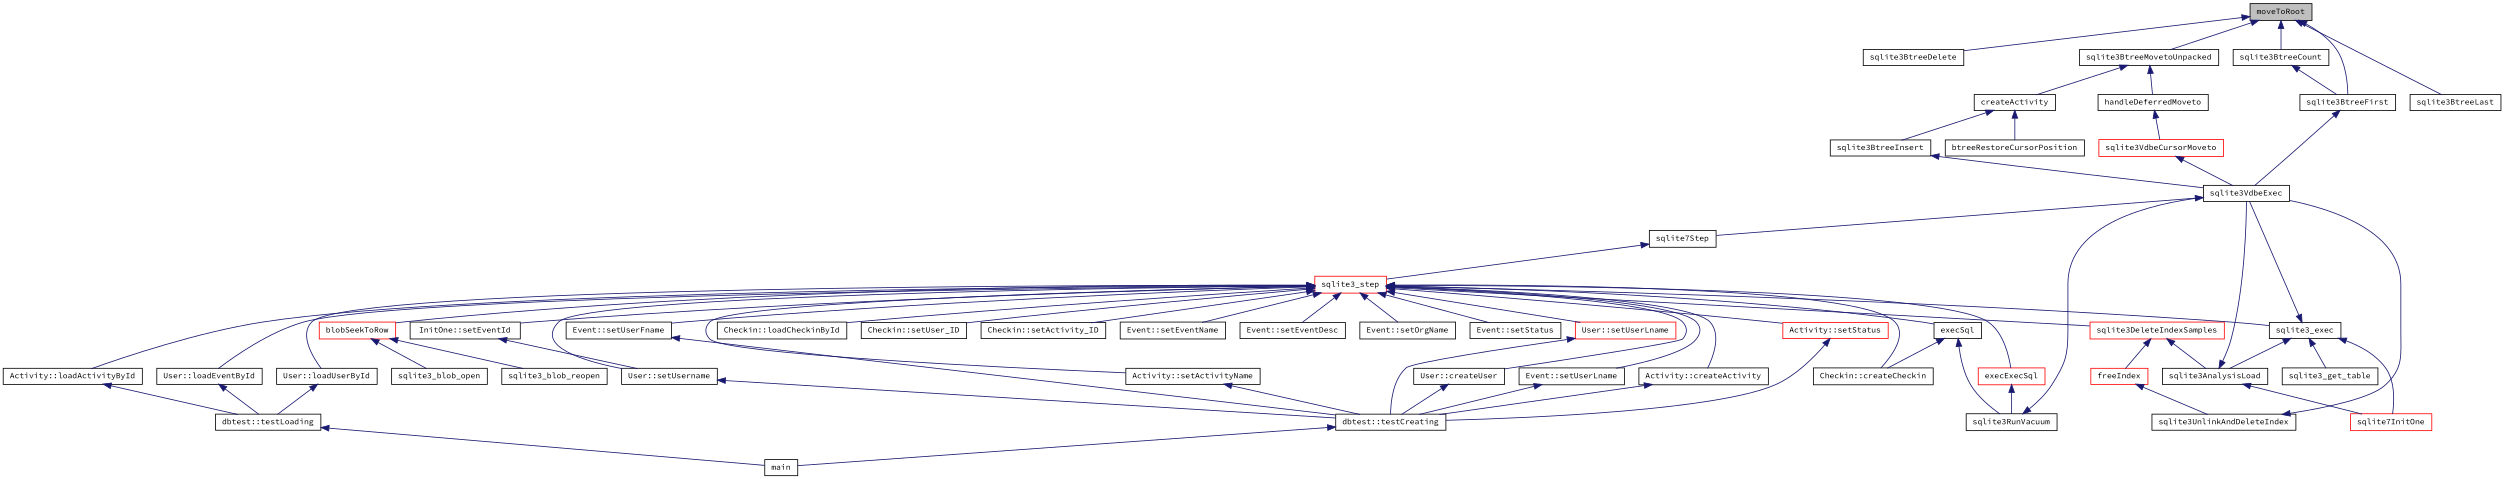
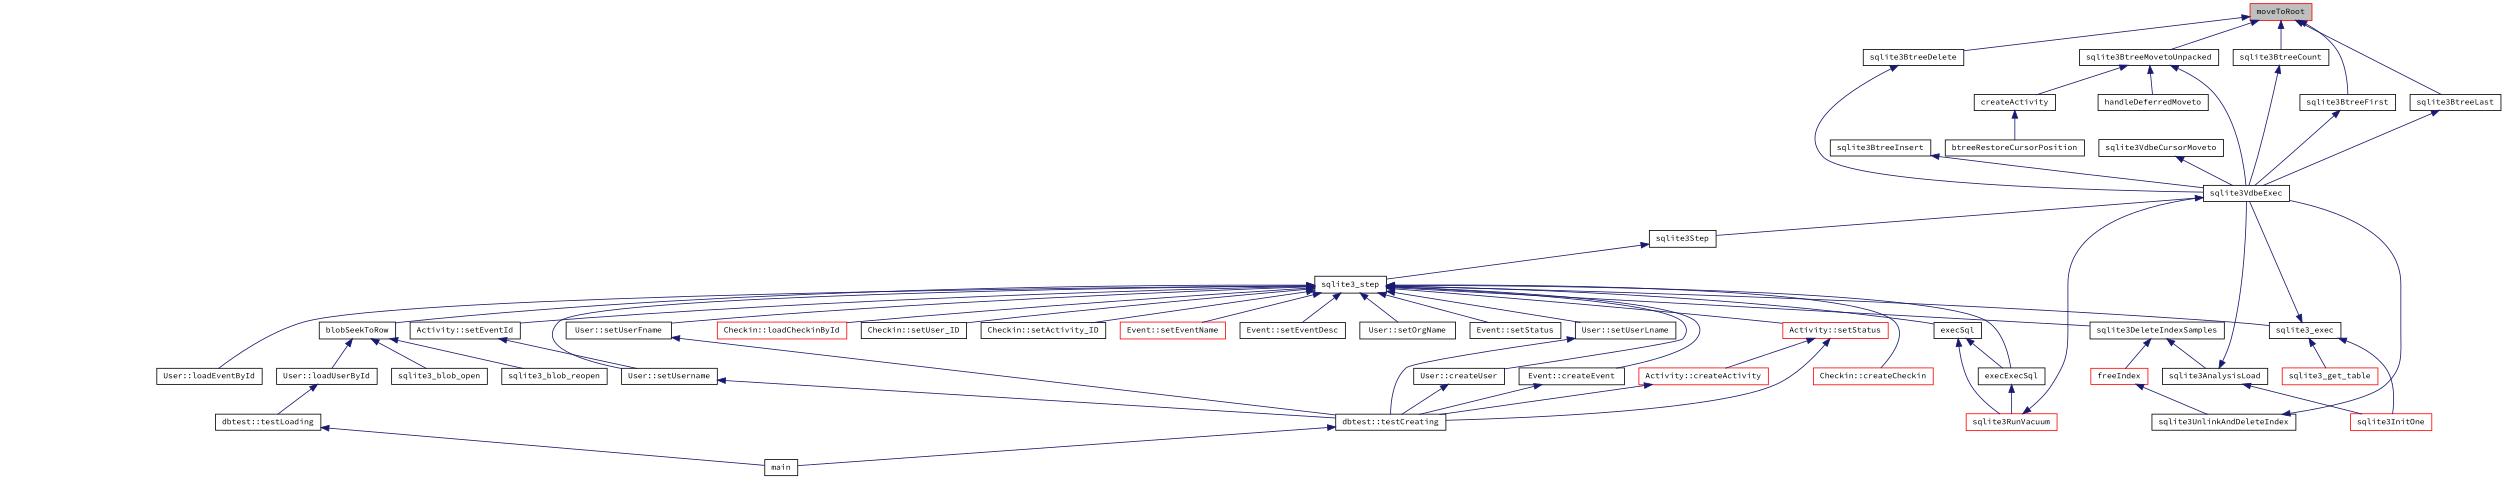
(2281, 12) -> (2281, 12)
(2318, 82) -> (2265, 130)
none -> (2229, 116)
(1944, 127) -> none
(2158, 129) -> none
(2161, 148) -> (2161, 148)
none -> (2347, 150)
none -> (1948, 181)
(1683, 239) -> (1683, 239)
(1351, 285) -> (1351, 285)
(782, 289) -> (340, 357)
(1578, 297) -> (1766, 355)
(357, 331) -> (357, 331)
(465, 331) -> (465, 331)
(619, 331) -> (619, 331)
(782, 331) -> (782, 331)
(1173, 331) -> (1173, 331)
(1408, 331) -> (1408, 331)
(1626, 331) -> (1626, 331)
(2157, 331) -> (2157, 331)
(1912, 355) -> (1988, 356)
(2256, 355) -> none
(73, 376) -> none
(1193, 376) -> none
(1572, 376) -> (1572, 376)
(1704, 376) -> (1704, 376)
(1873, 376) -> (1873, 376)
(2012, 376) -> (2012, 376)
(2330, 376) -> (2330, 376)
(242, 402) -> none
(2012, 422) -> (2012, 422)
(2391, 422) -> (2391, 422)
